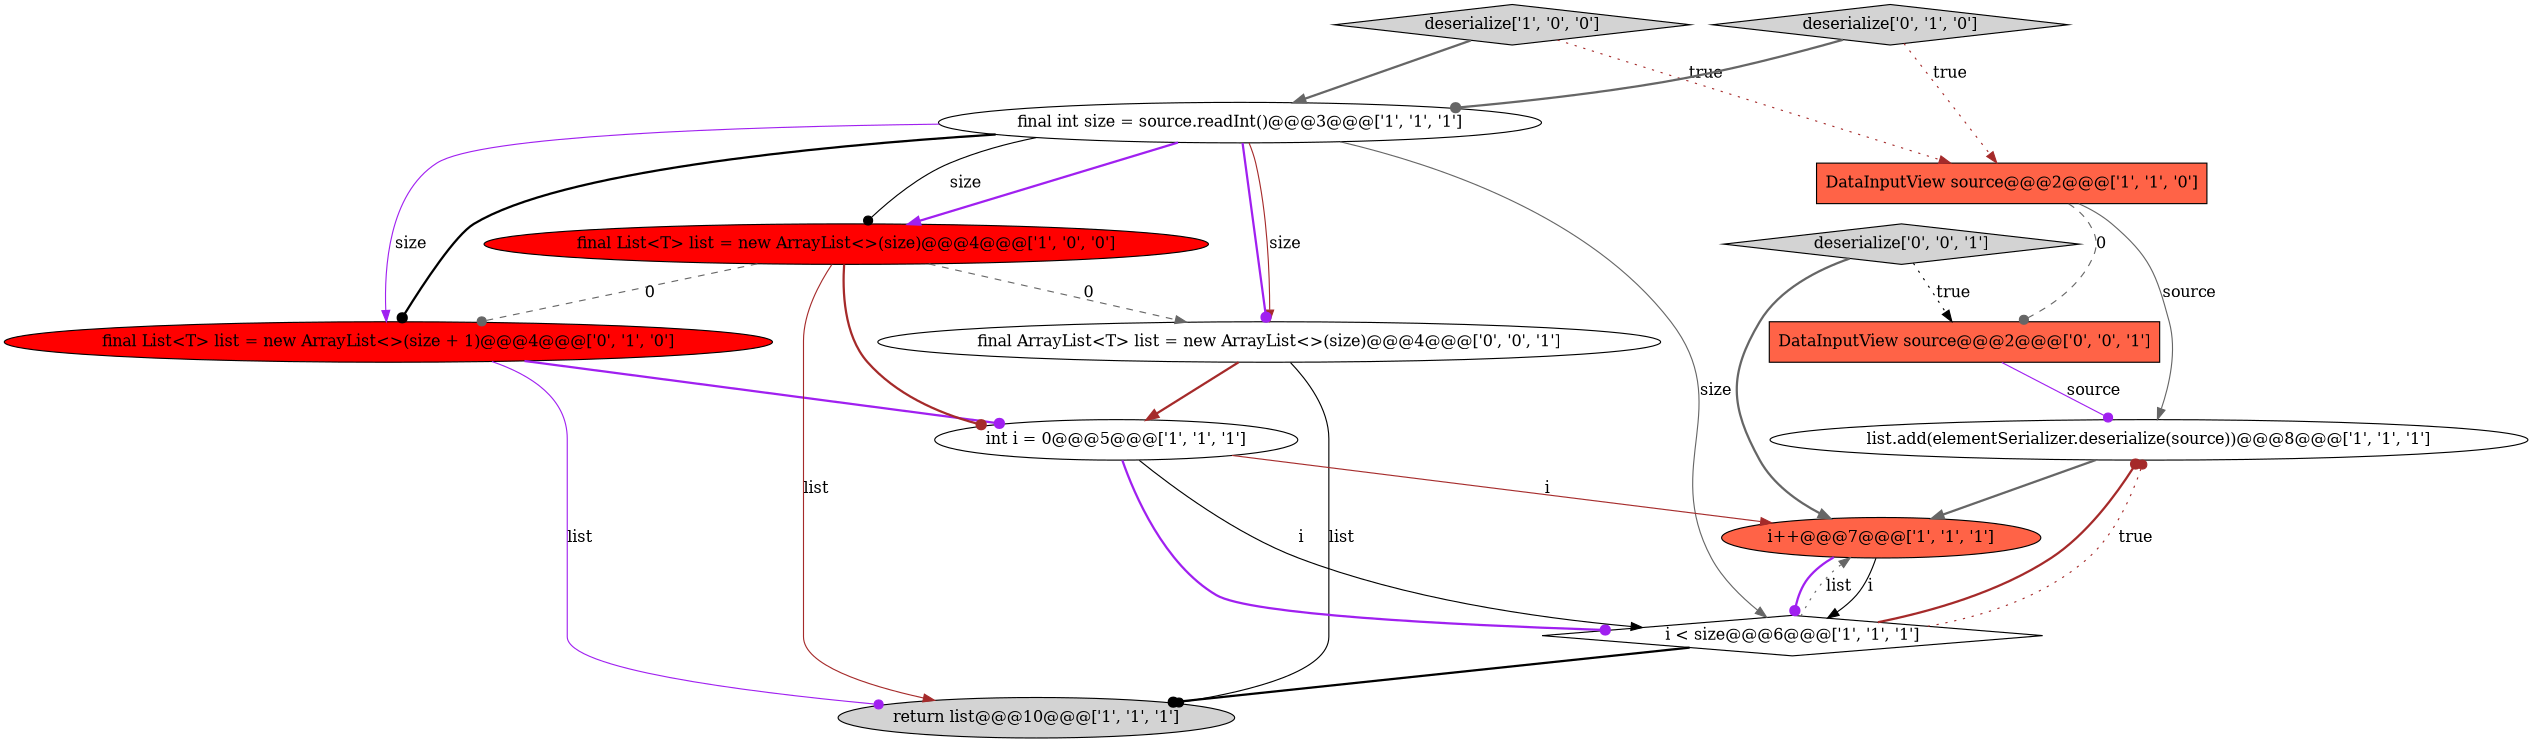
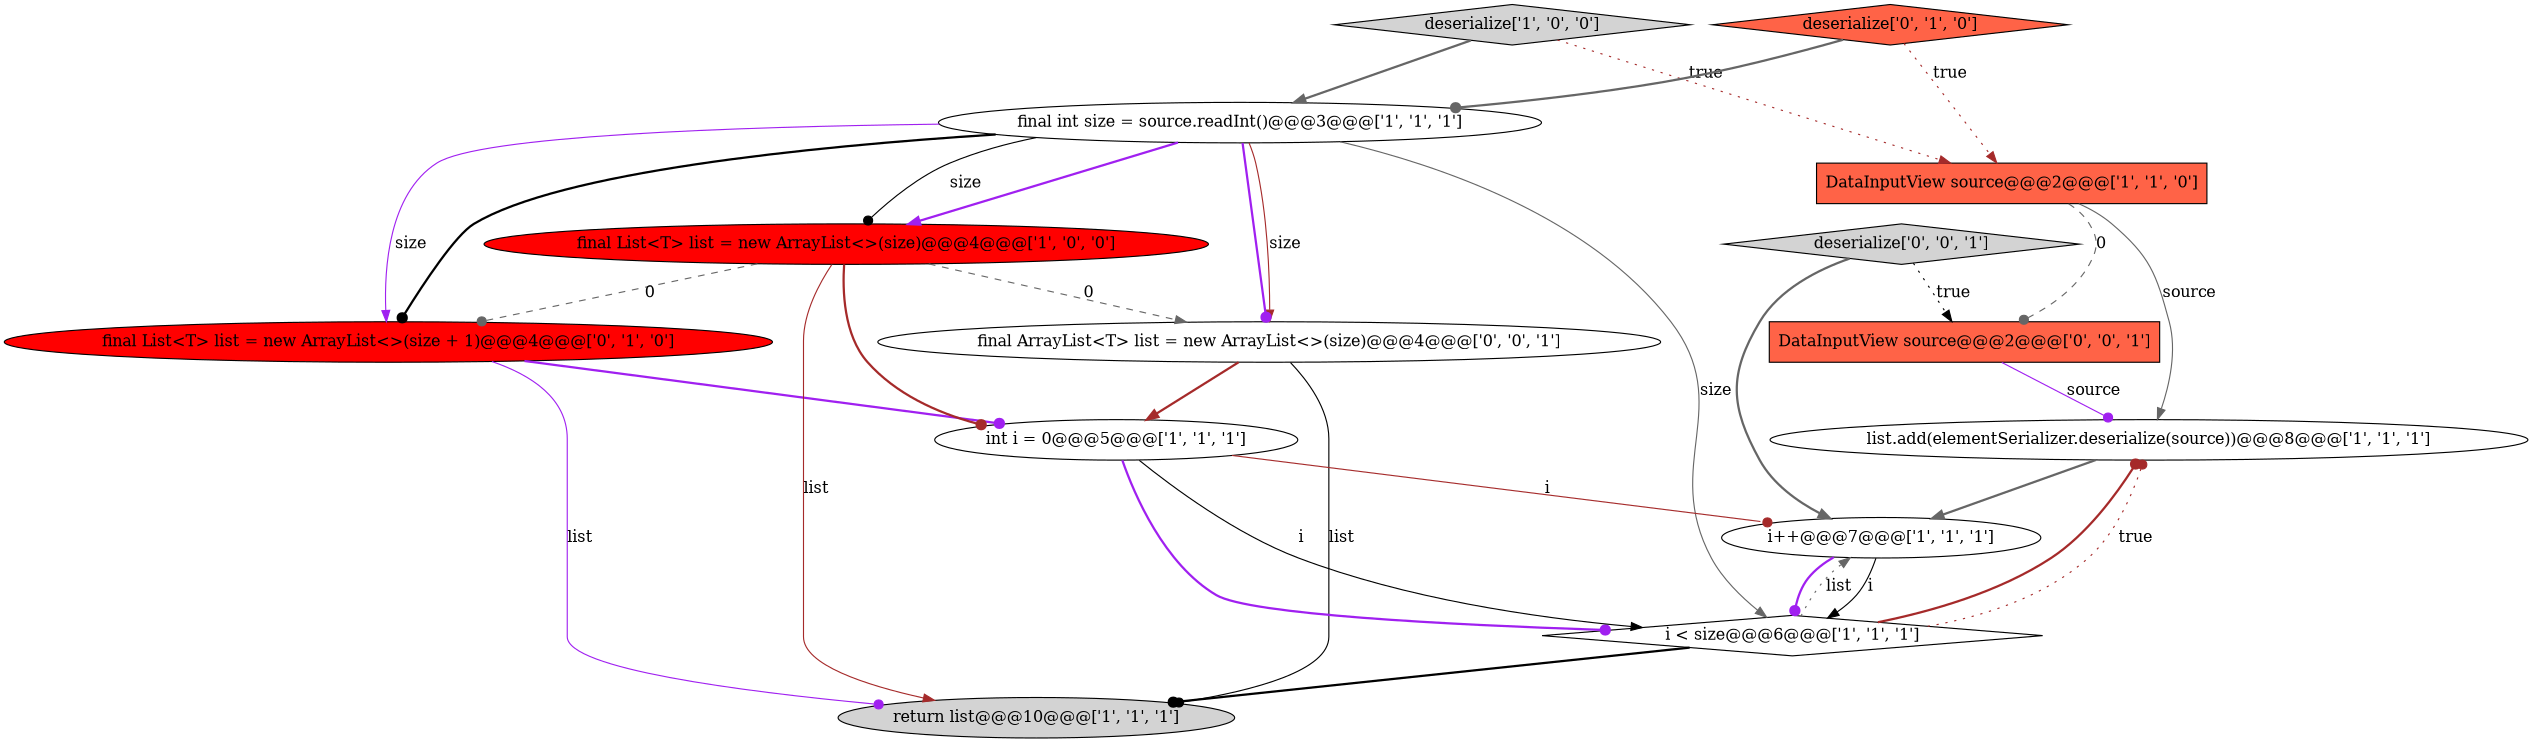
(1890, 25) -> (1890, 25)
(1496, 488) -> (1496, 488)
(1881, 538) -> (1881, 538)
